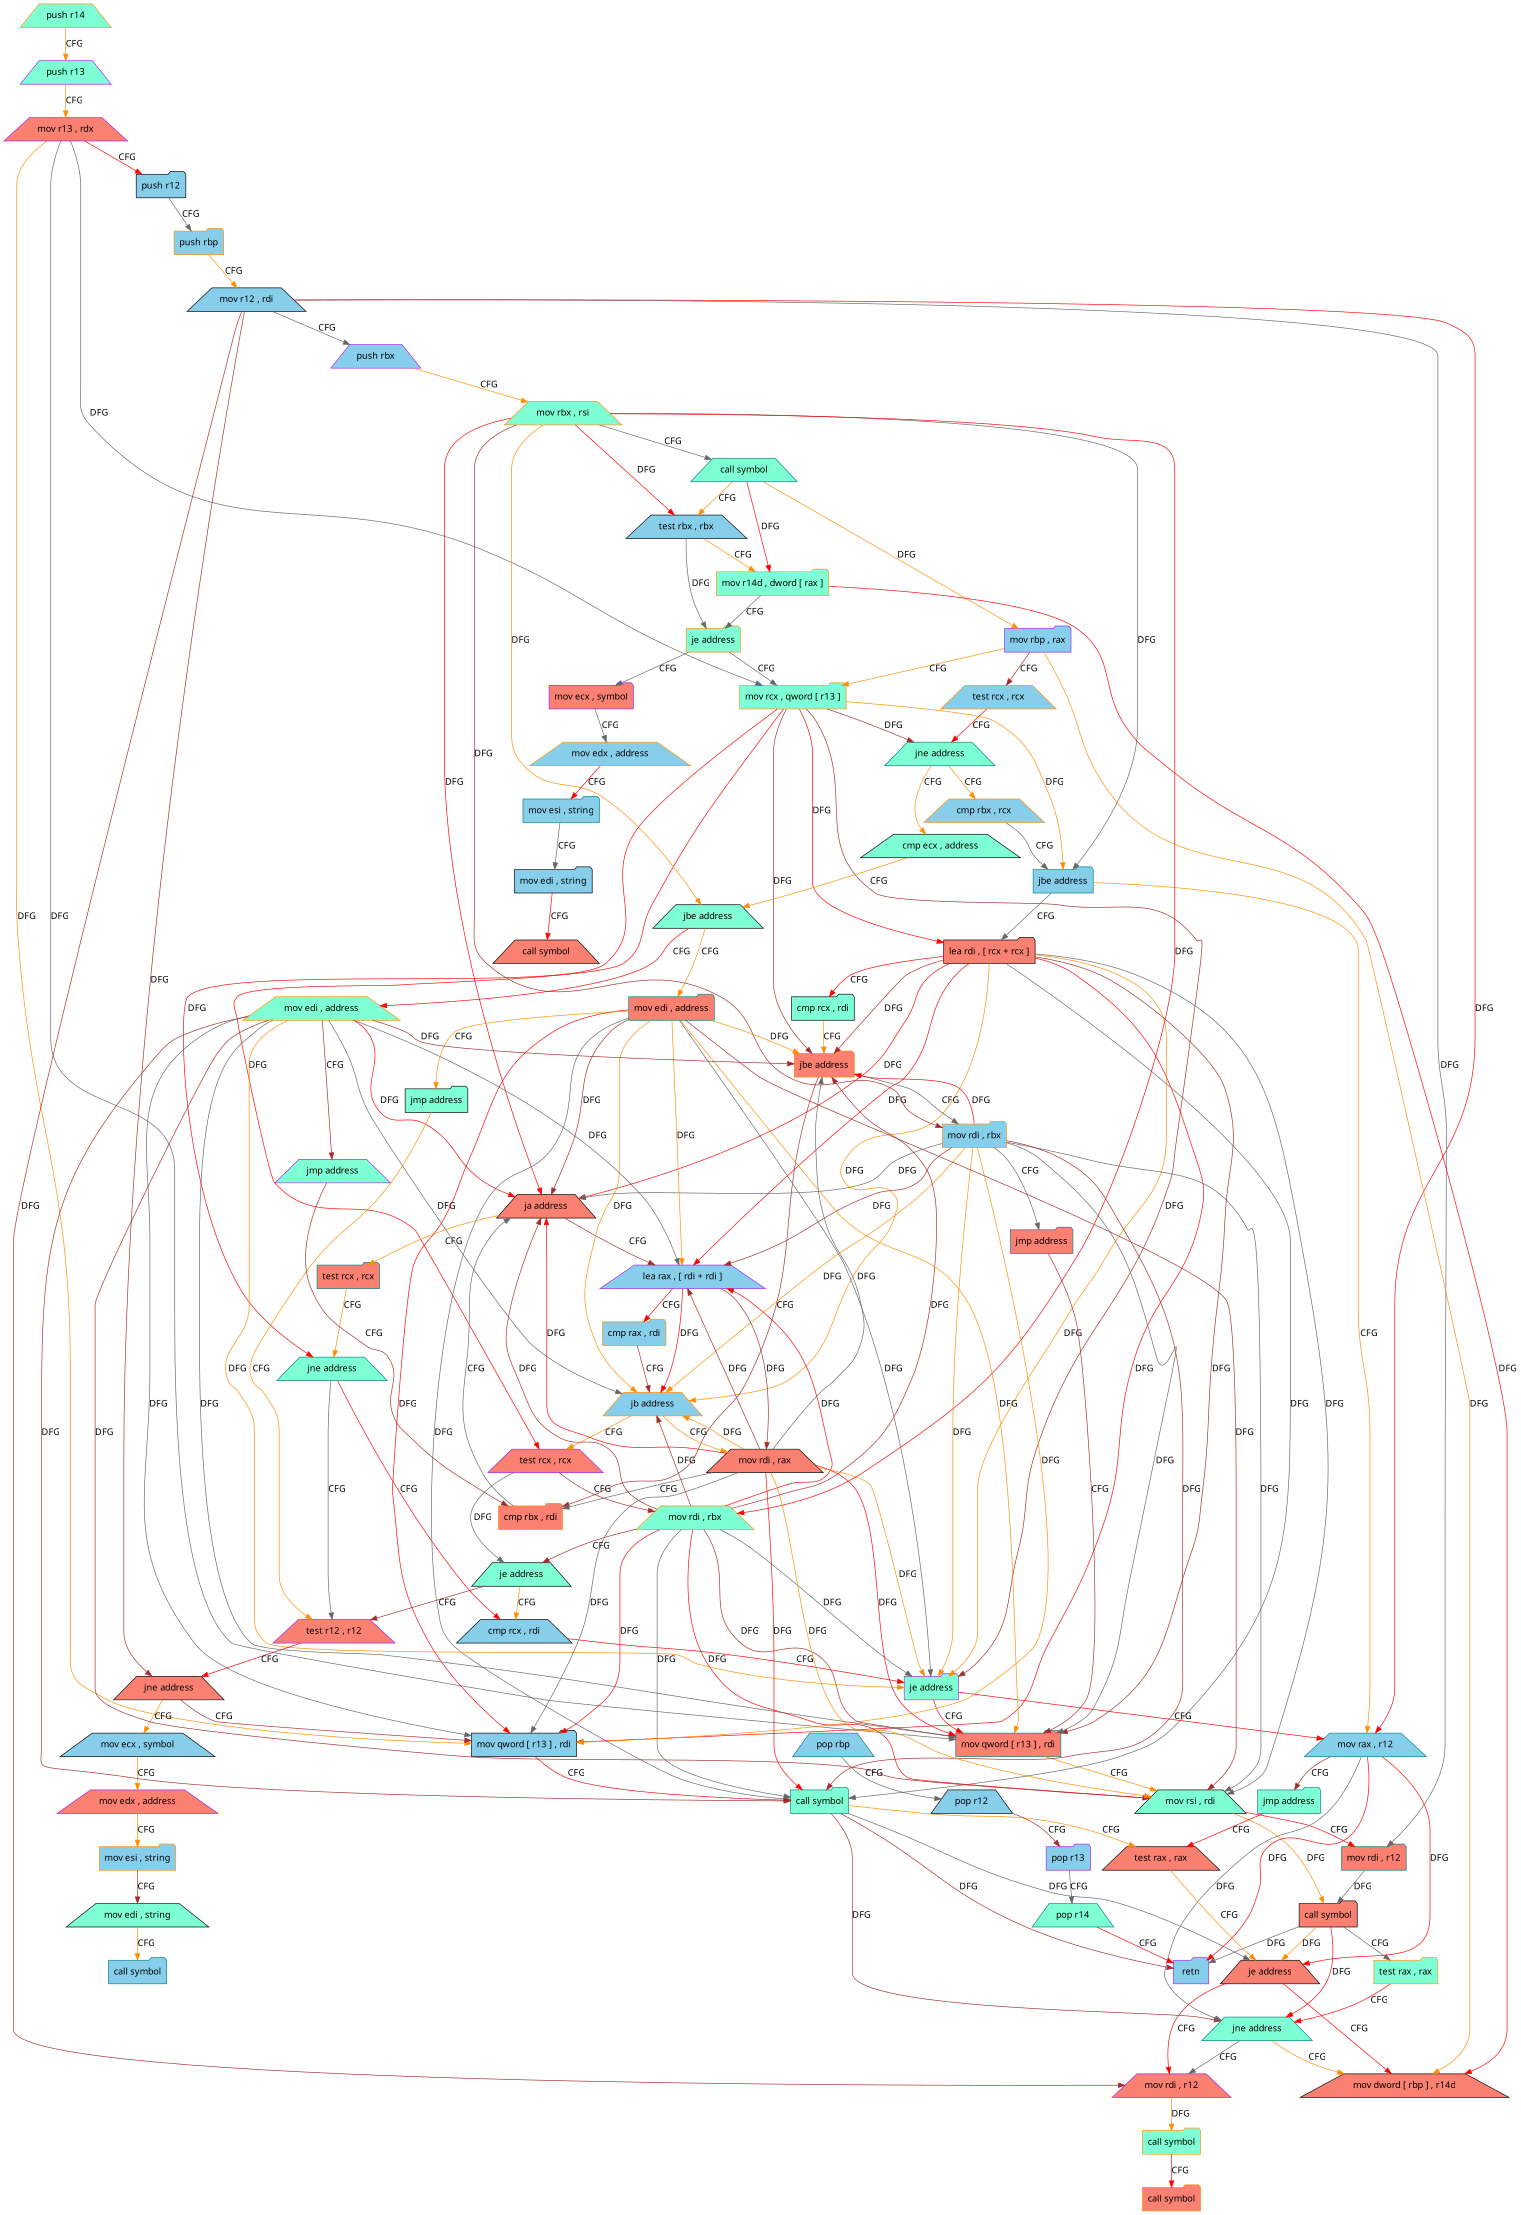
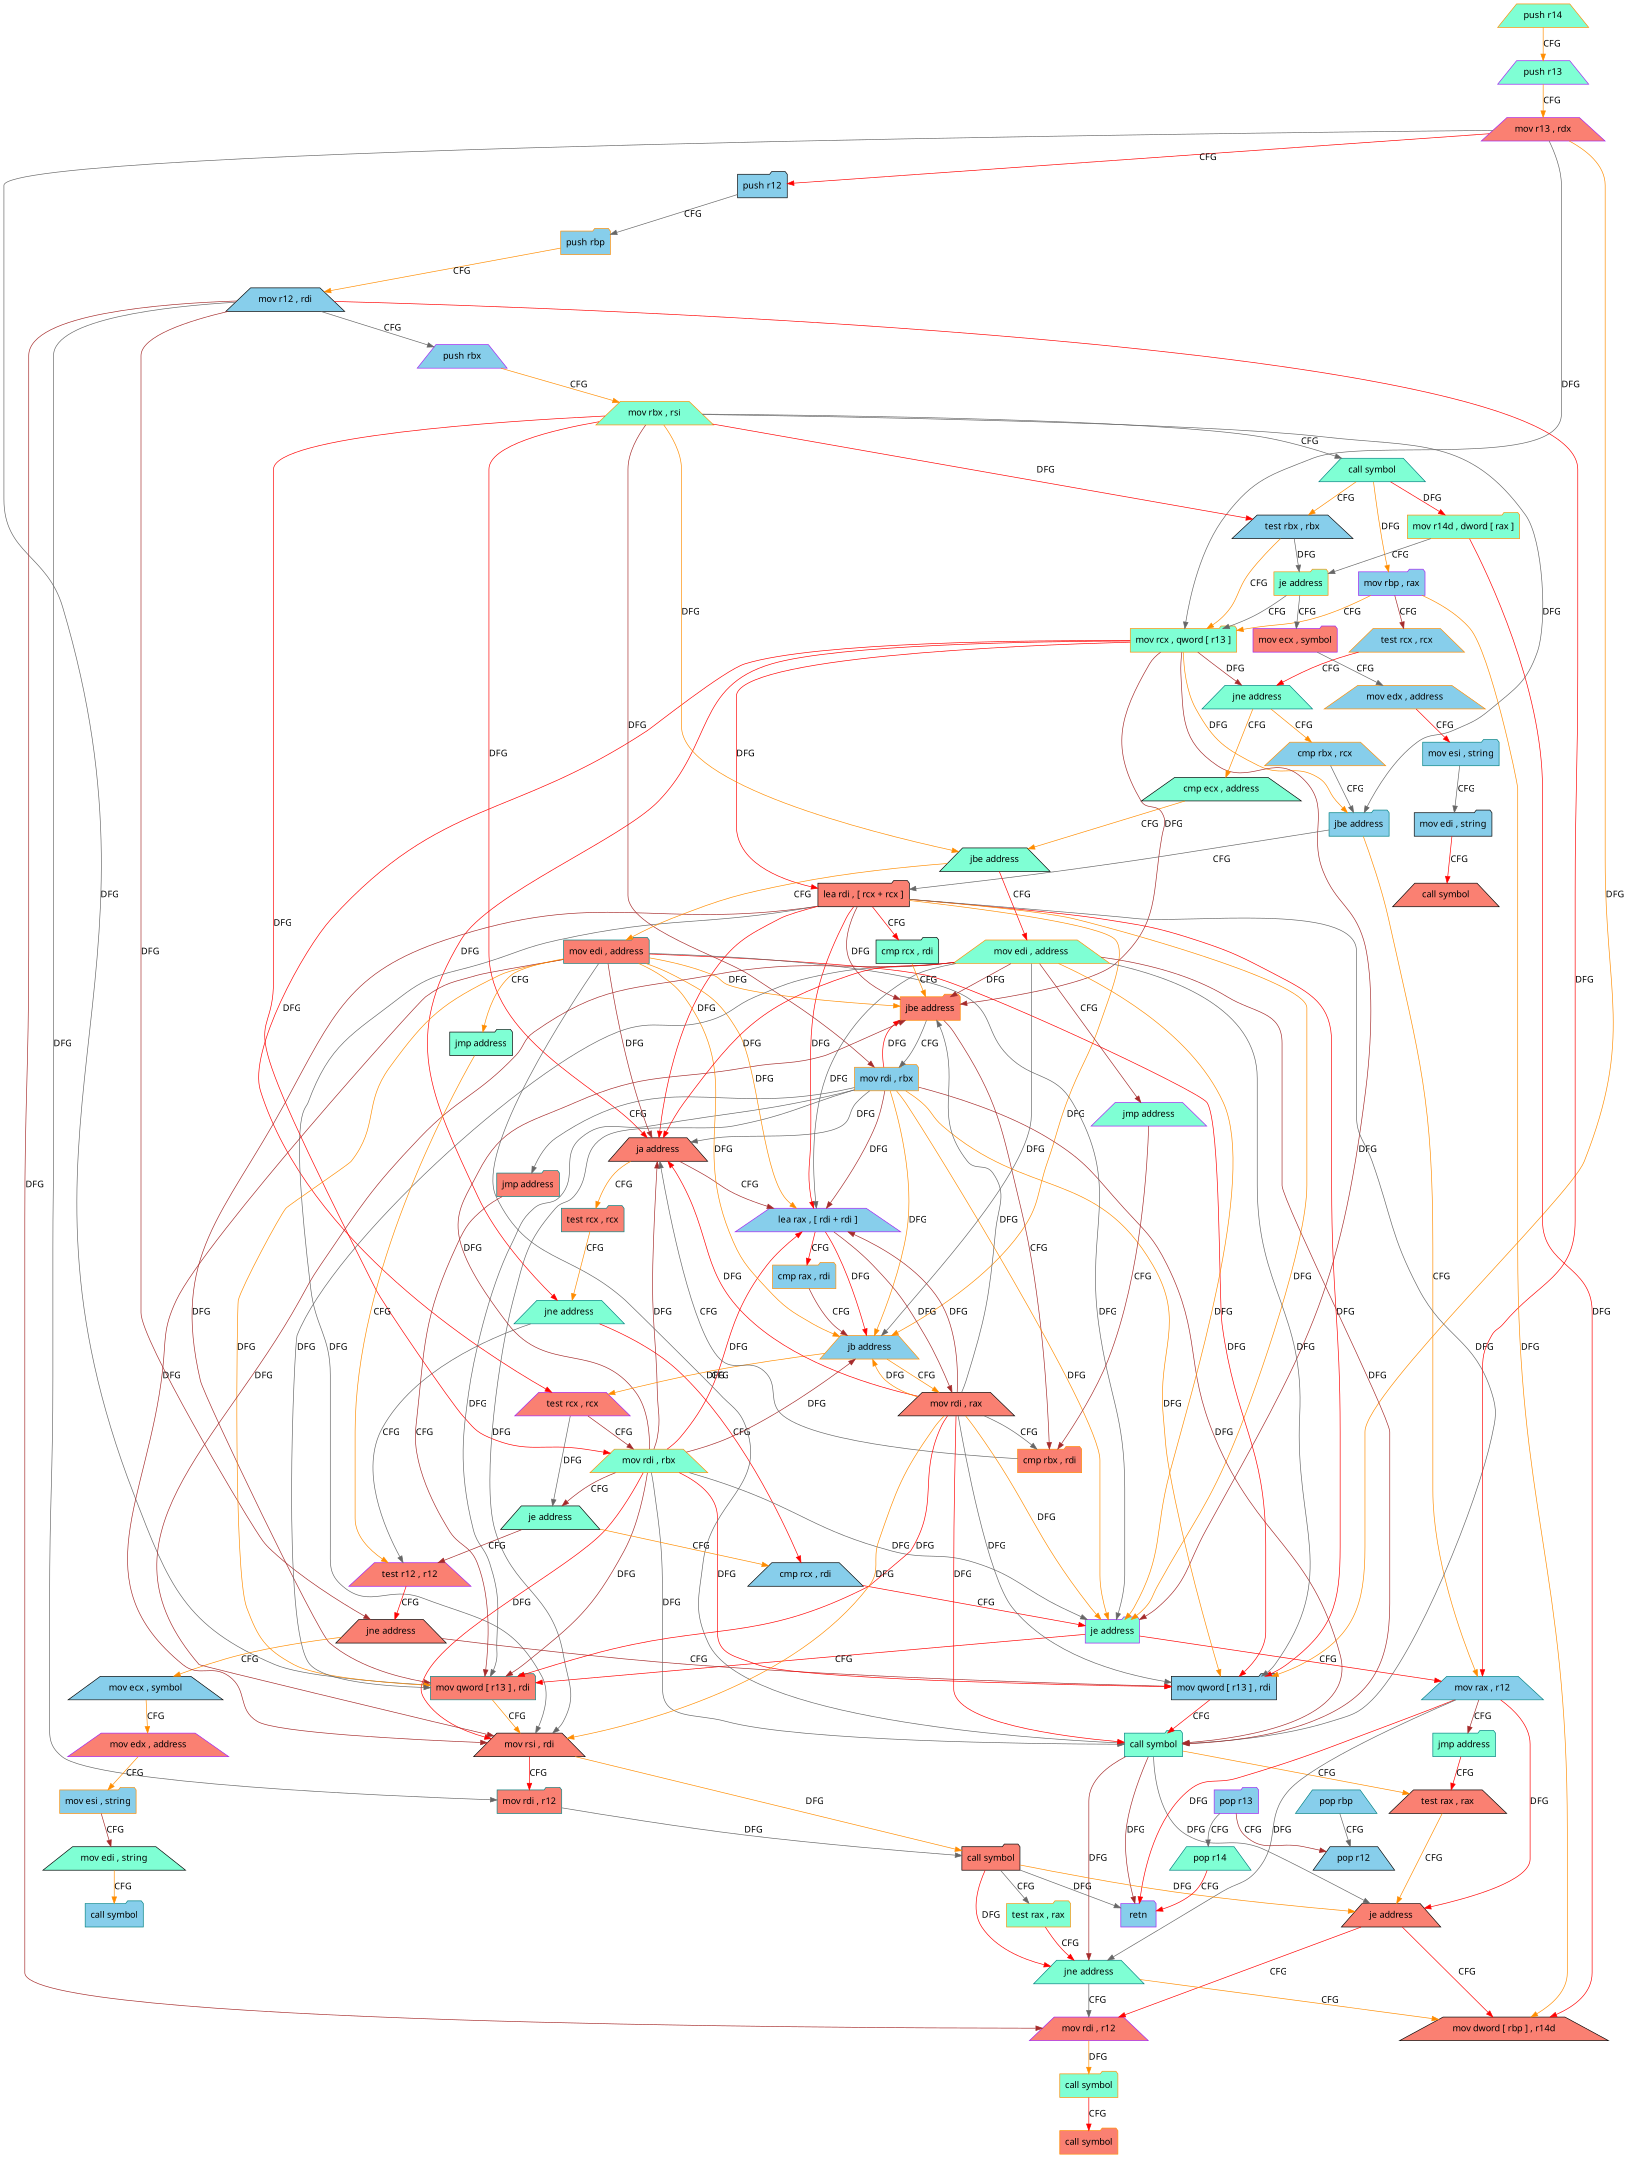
(727, 553) -> (1244, 581)
(1190, 1802) -> (529, 1745)
(1036, 1825) -> (1274, 1846)
